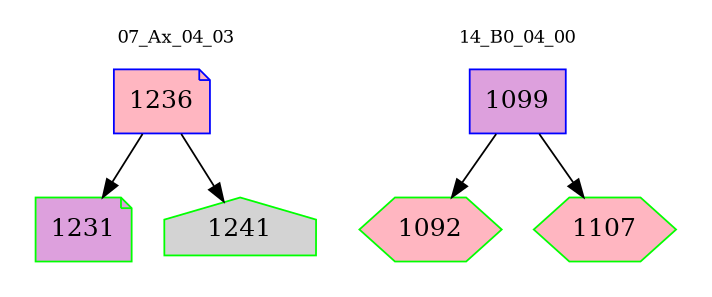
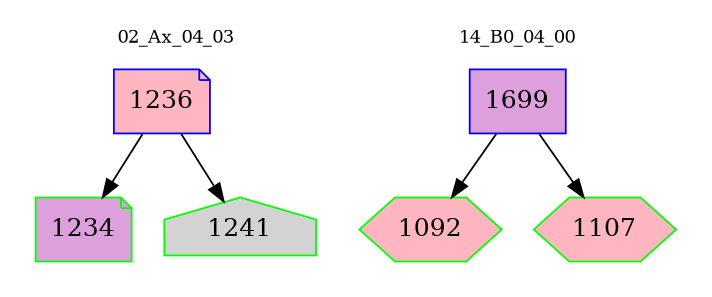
(176, 38) -> (176, 38)
(518, 101) -> (518, 101)
(84, 230) -> (84, 230)
